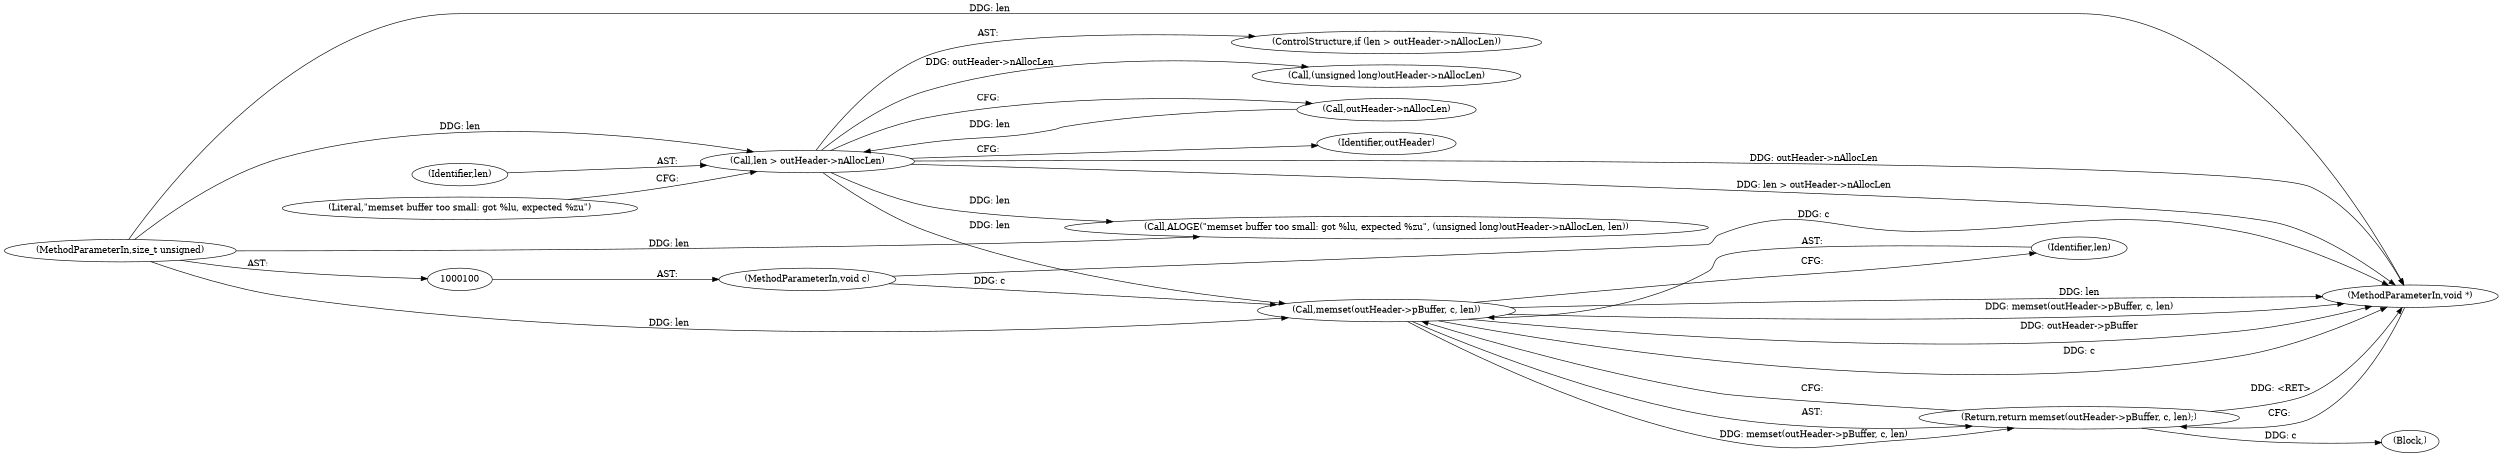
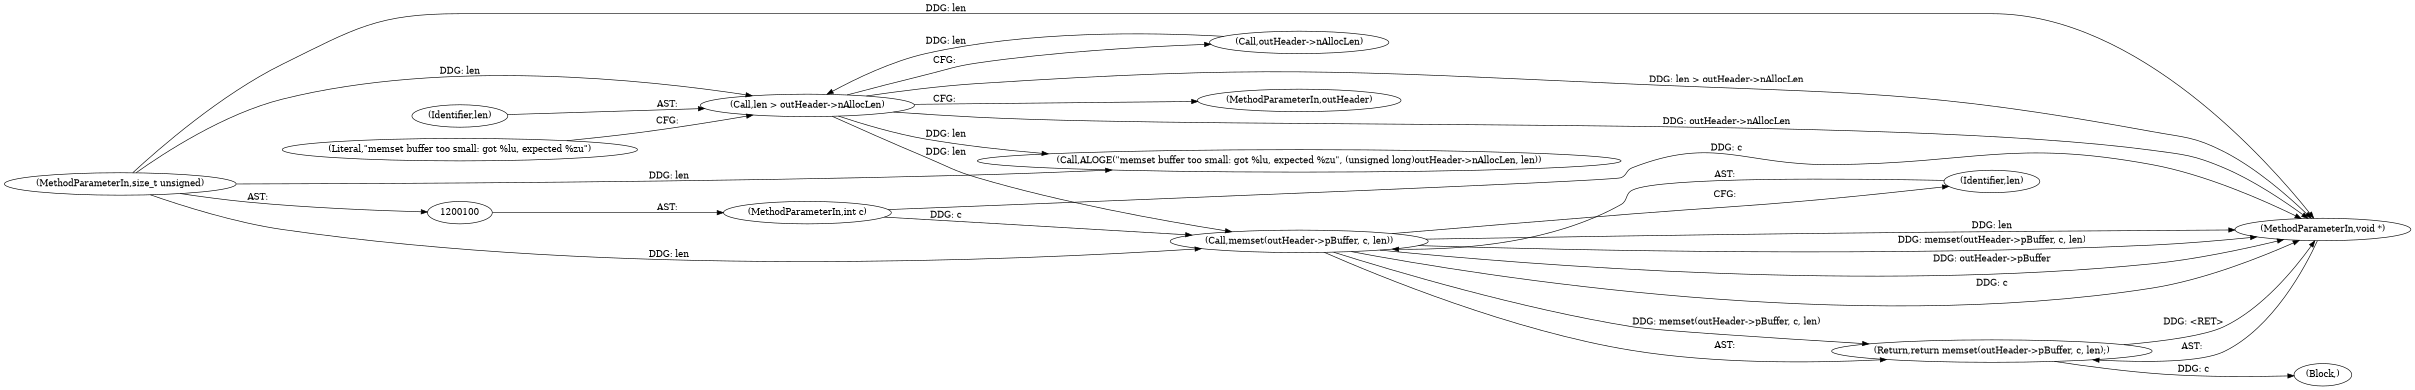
(1386, 42) -> none
(1386, 76) -> none
(1386, 143) -> (1299, 100)
(460, 279) -> (460, 213)
(807, 279) -> (807, 213)
(1689, 388) -> none
(2281, 414) -> (2193, 347)
